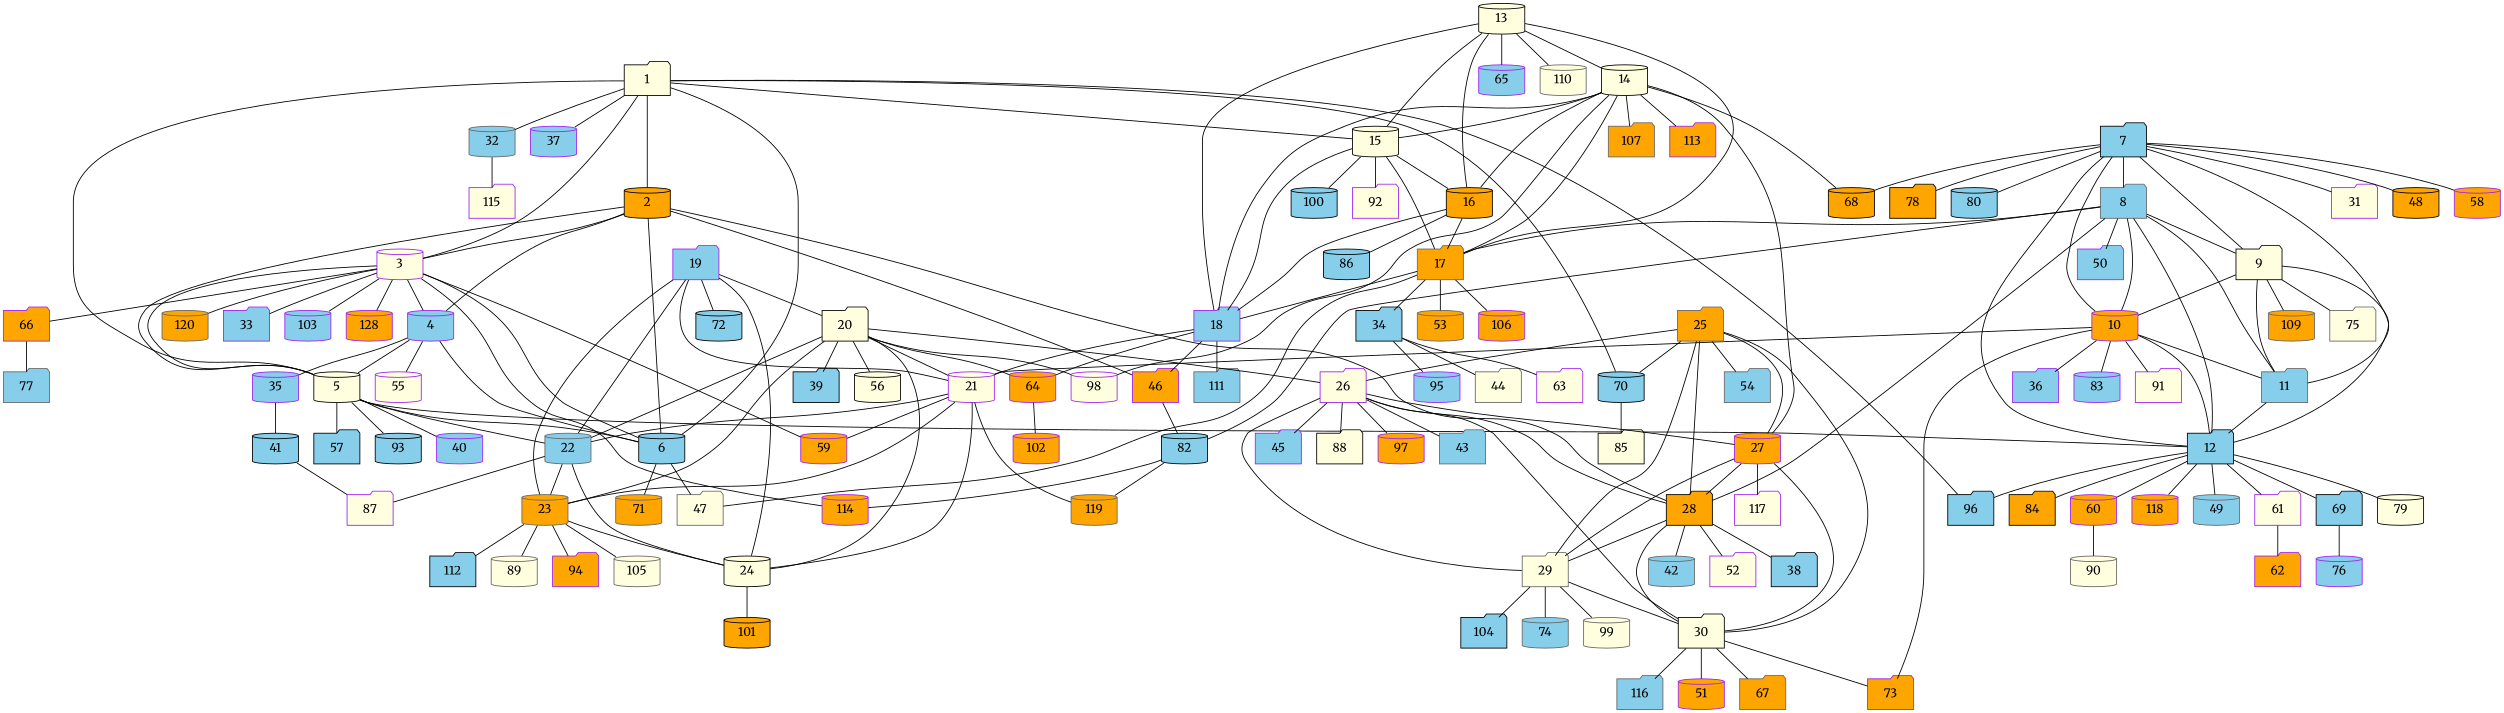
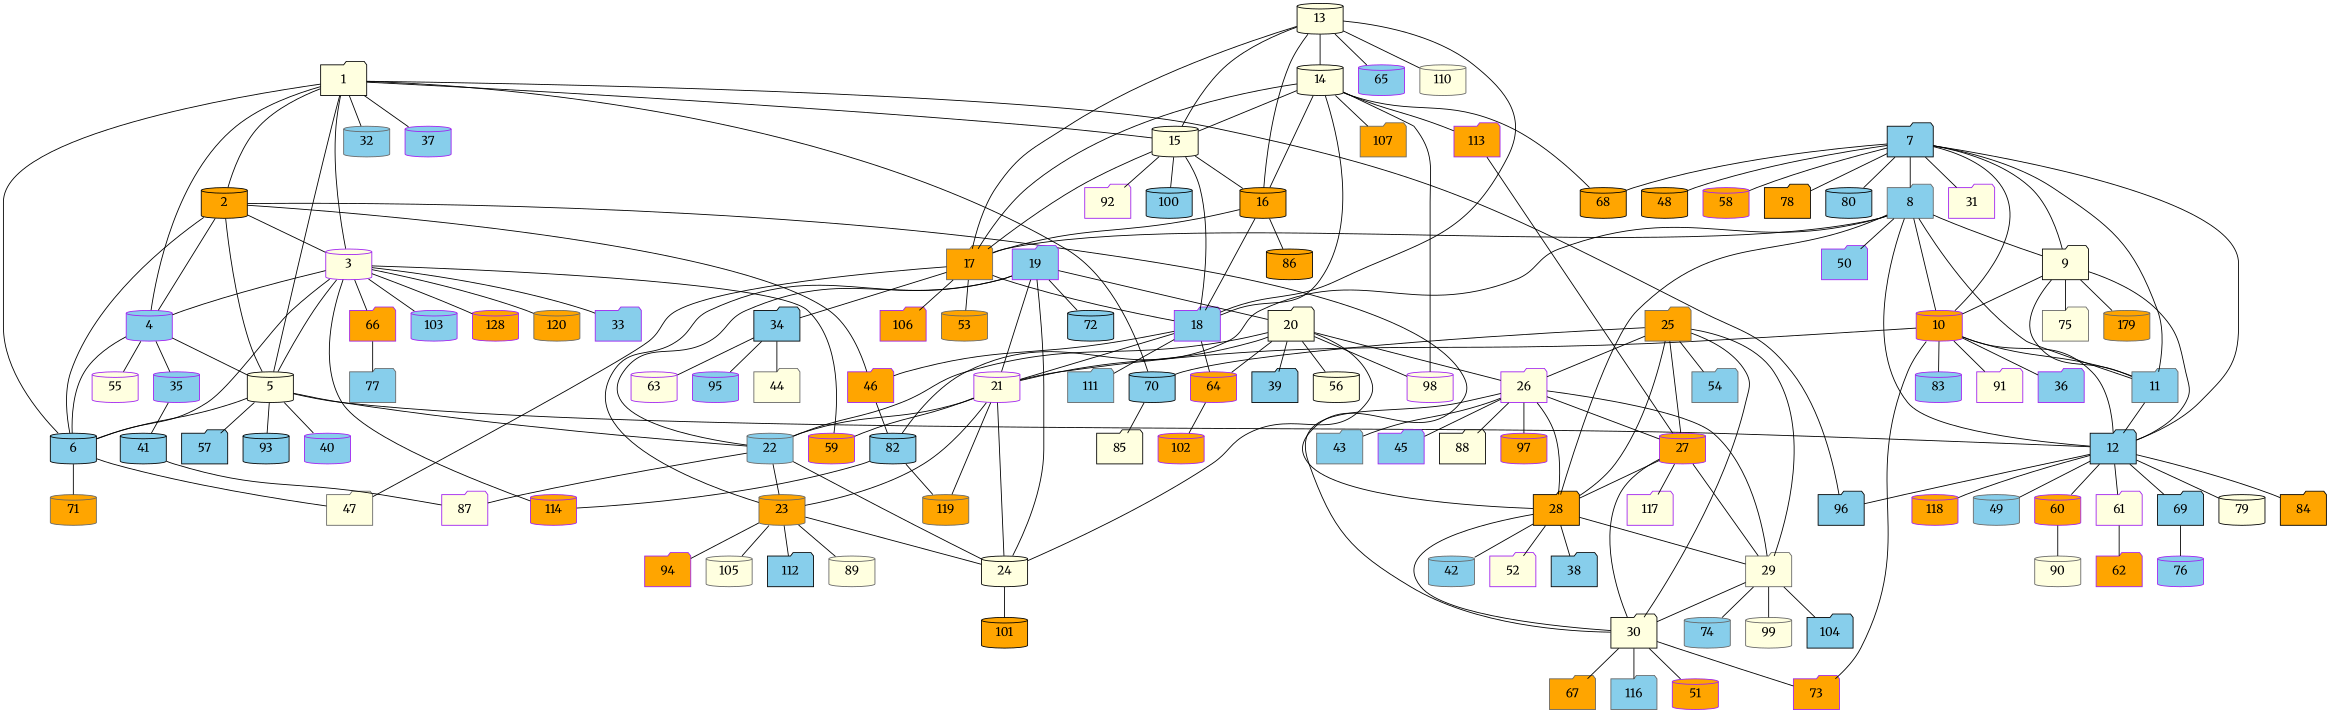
none -> (199, 169)
(492, 203) -> none
(1778, 232) -> (1580, 295)
(1347, 264) -> (1289, 264)
(1502, 326) -> (903, 326)
(2291, 326) -> (2127, 326)
(1560, 387) -> (654, 387)
(713, 450) -> none
